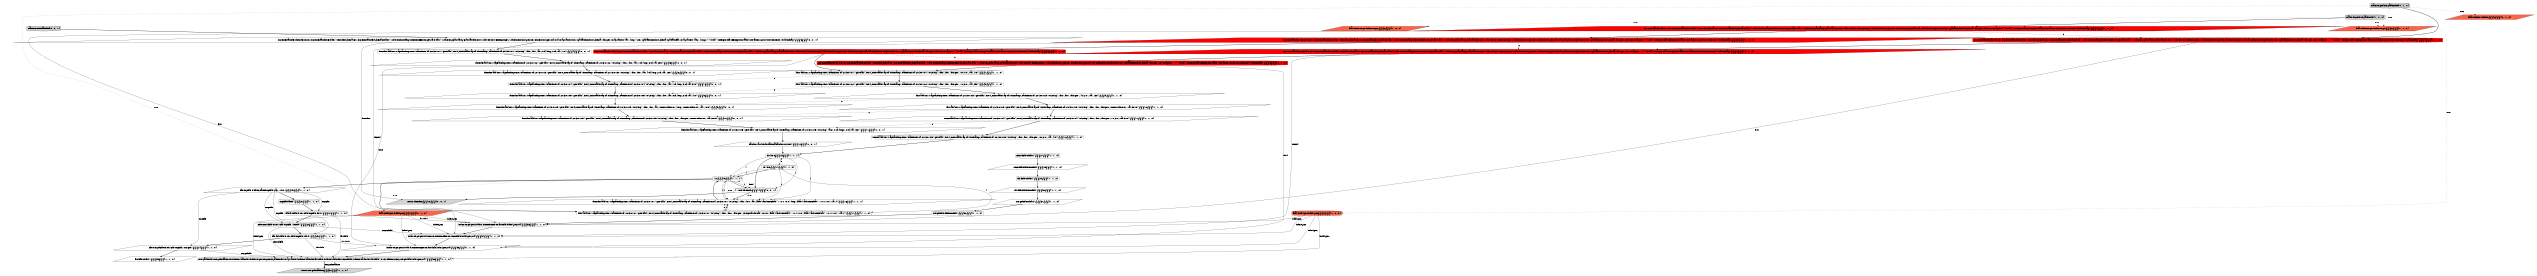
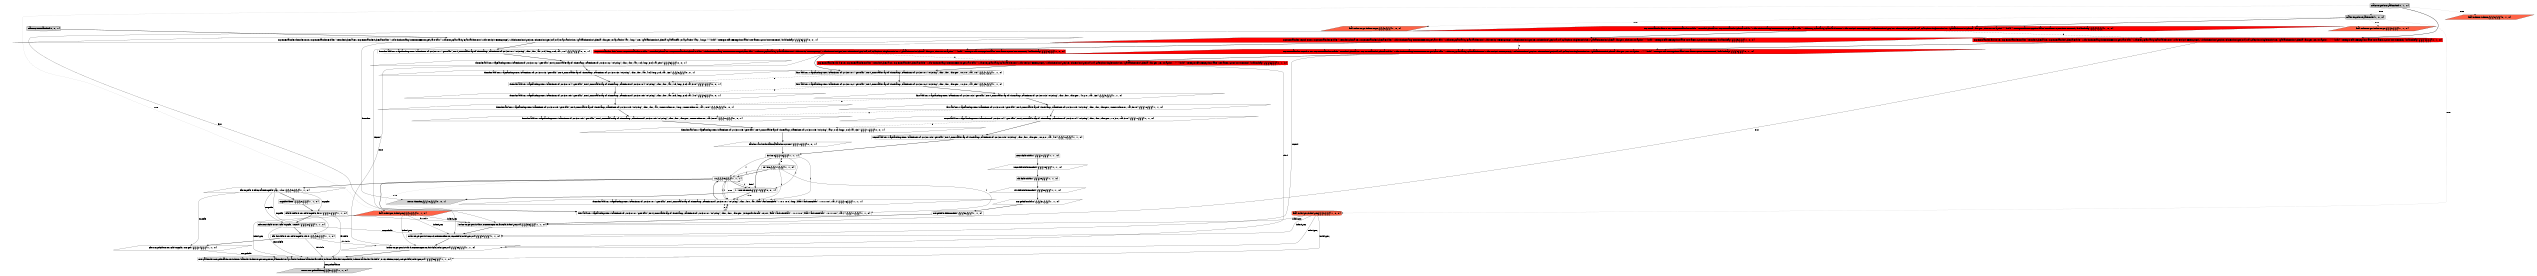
(2387, 17) -> (2378, 11)
(155, 259) -> none
